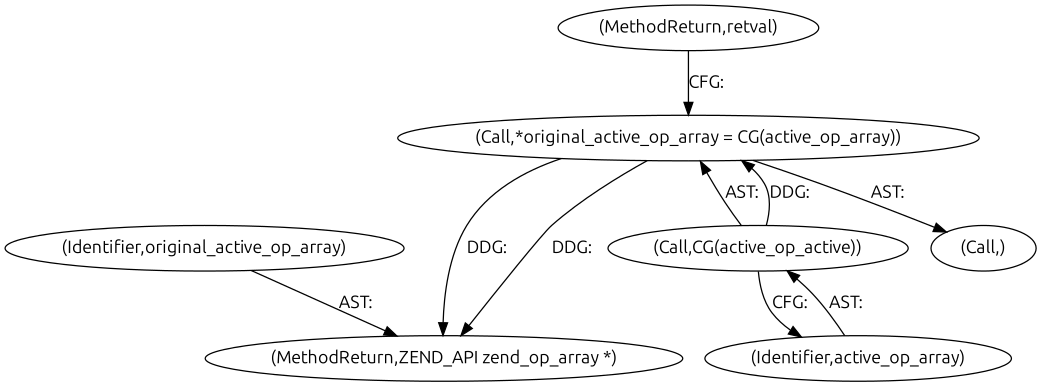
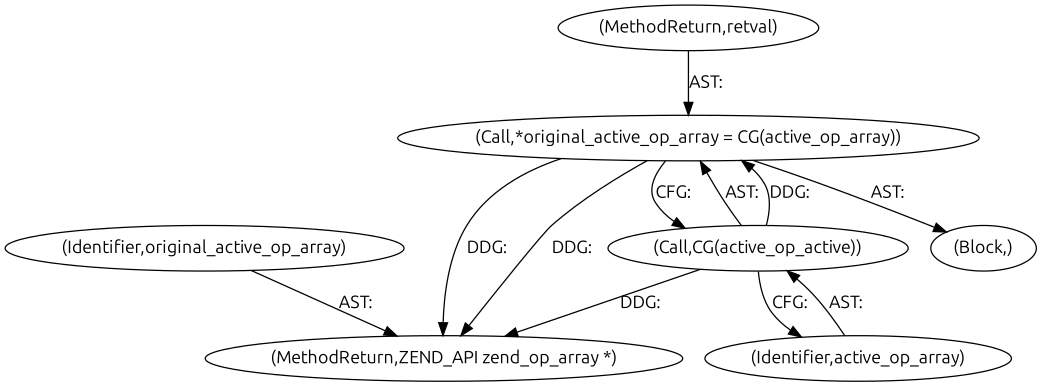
(709, 83) -> (709, 83)
none -> (652, 194)
(984, 248) -> (984, 248)
none -> (609, 301)
